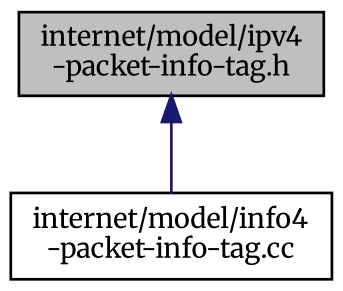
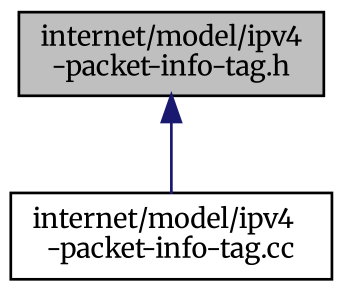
(171, 236) -> (171, 236)
